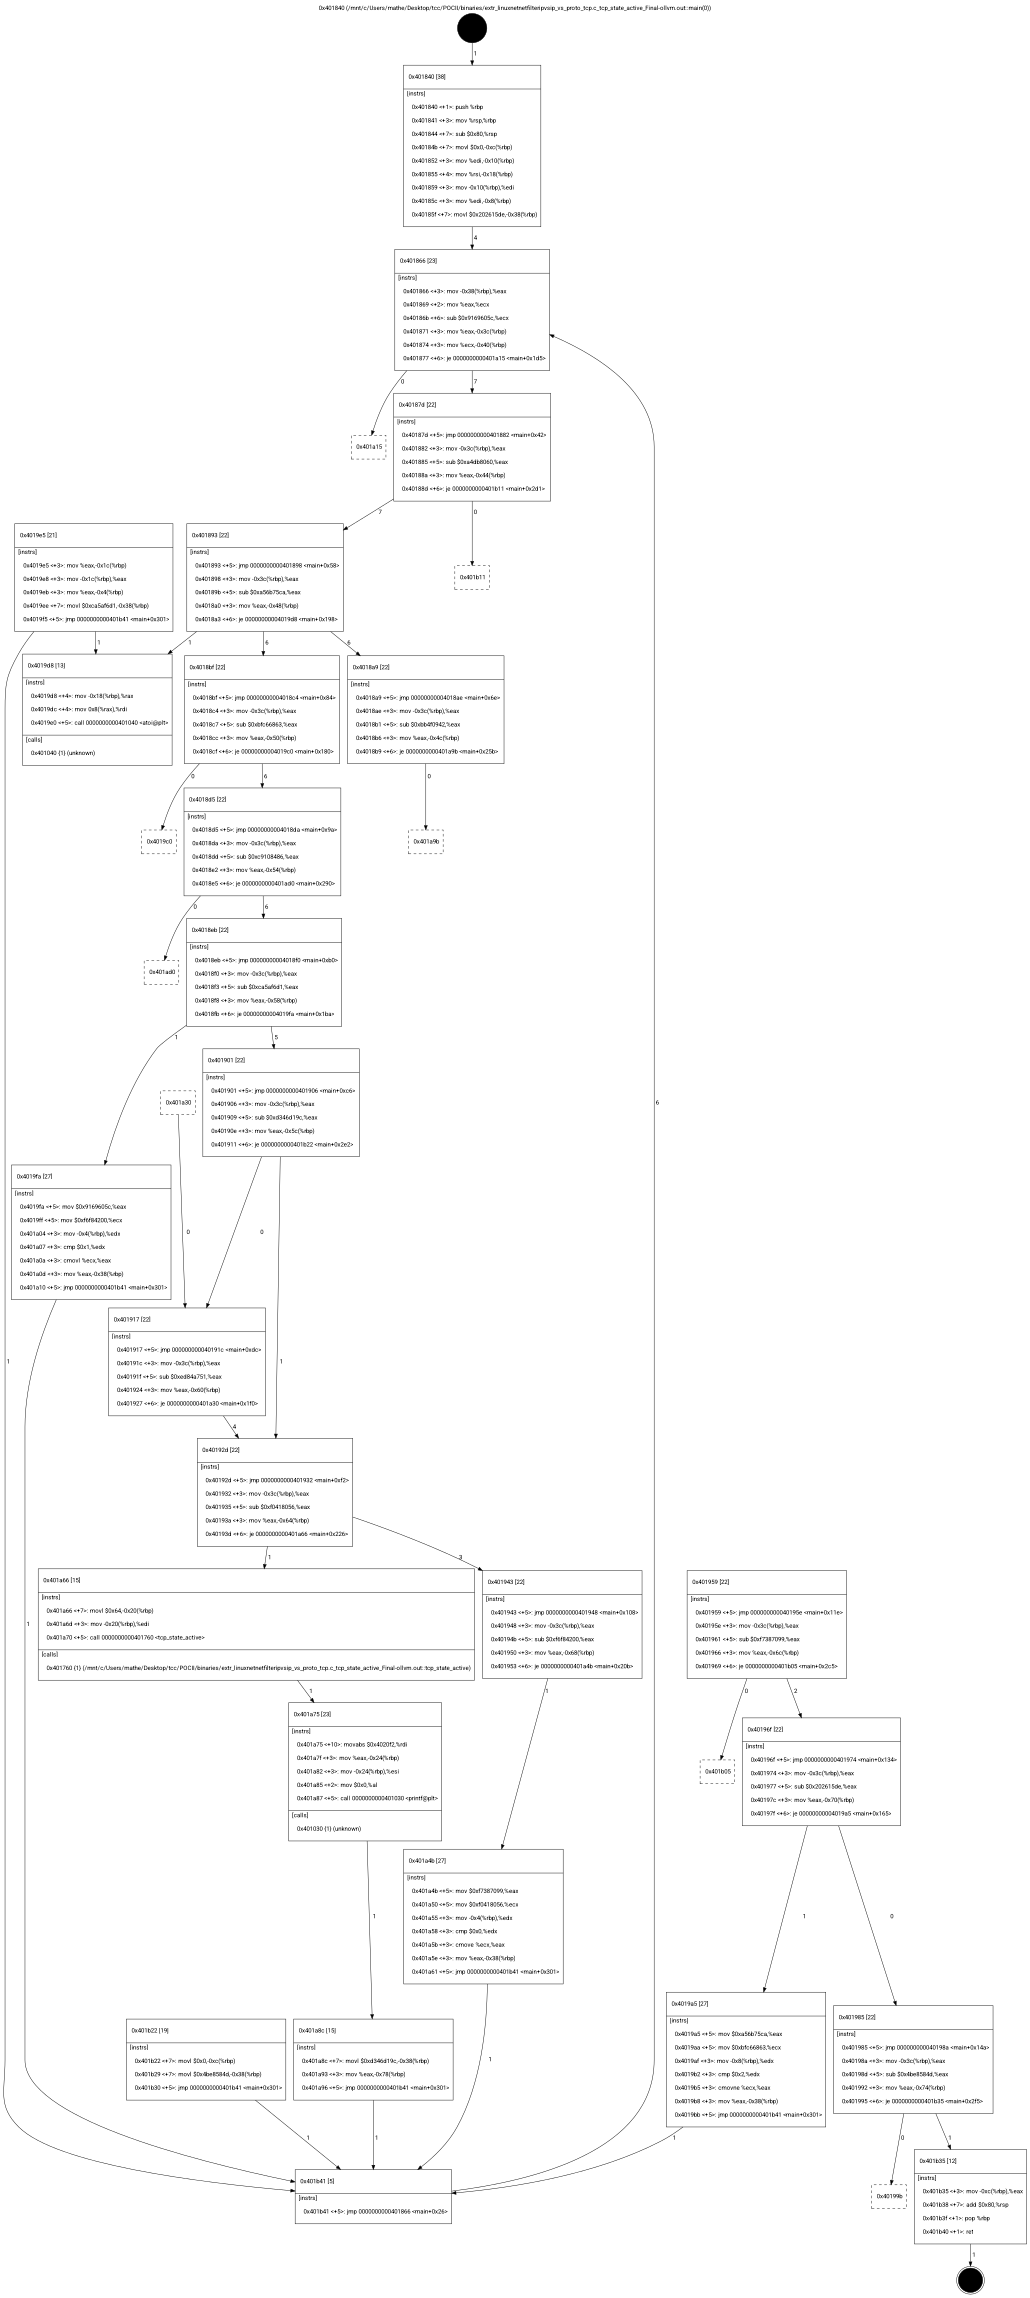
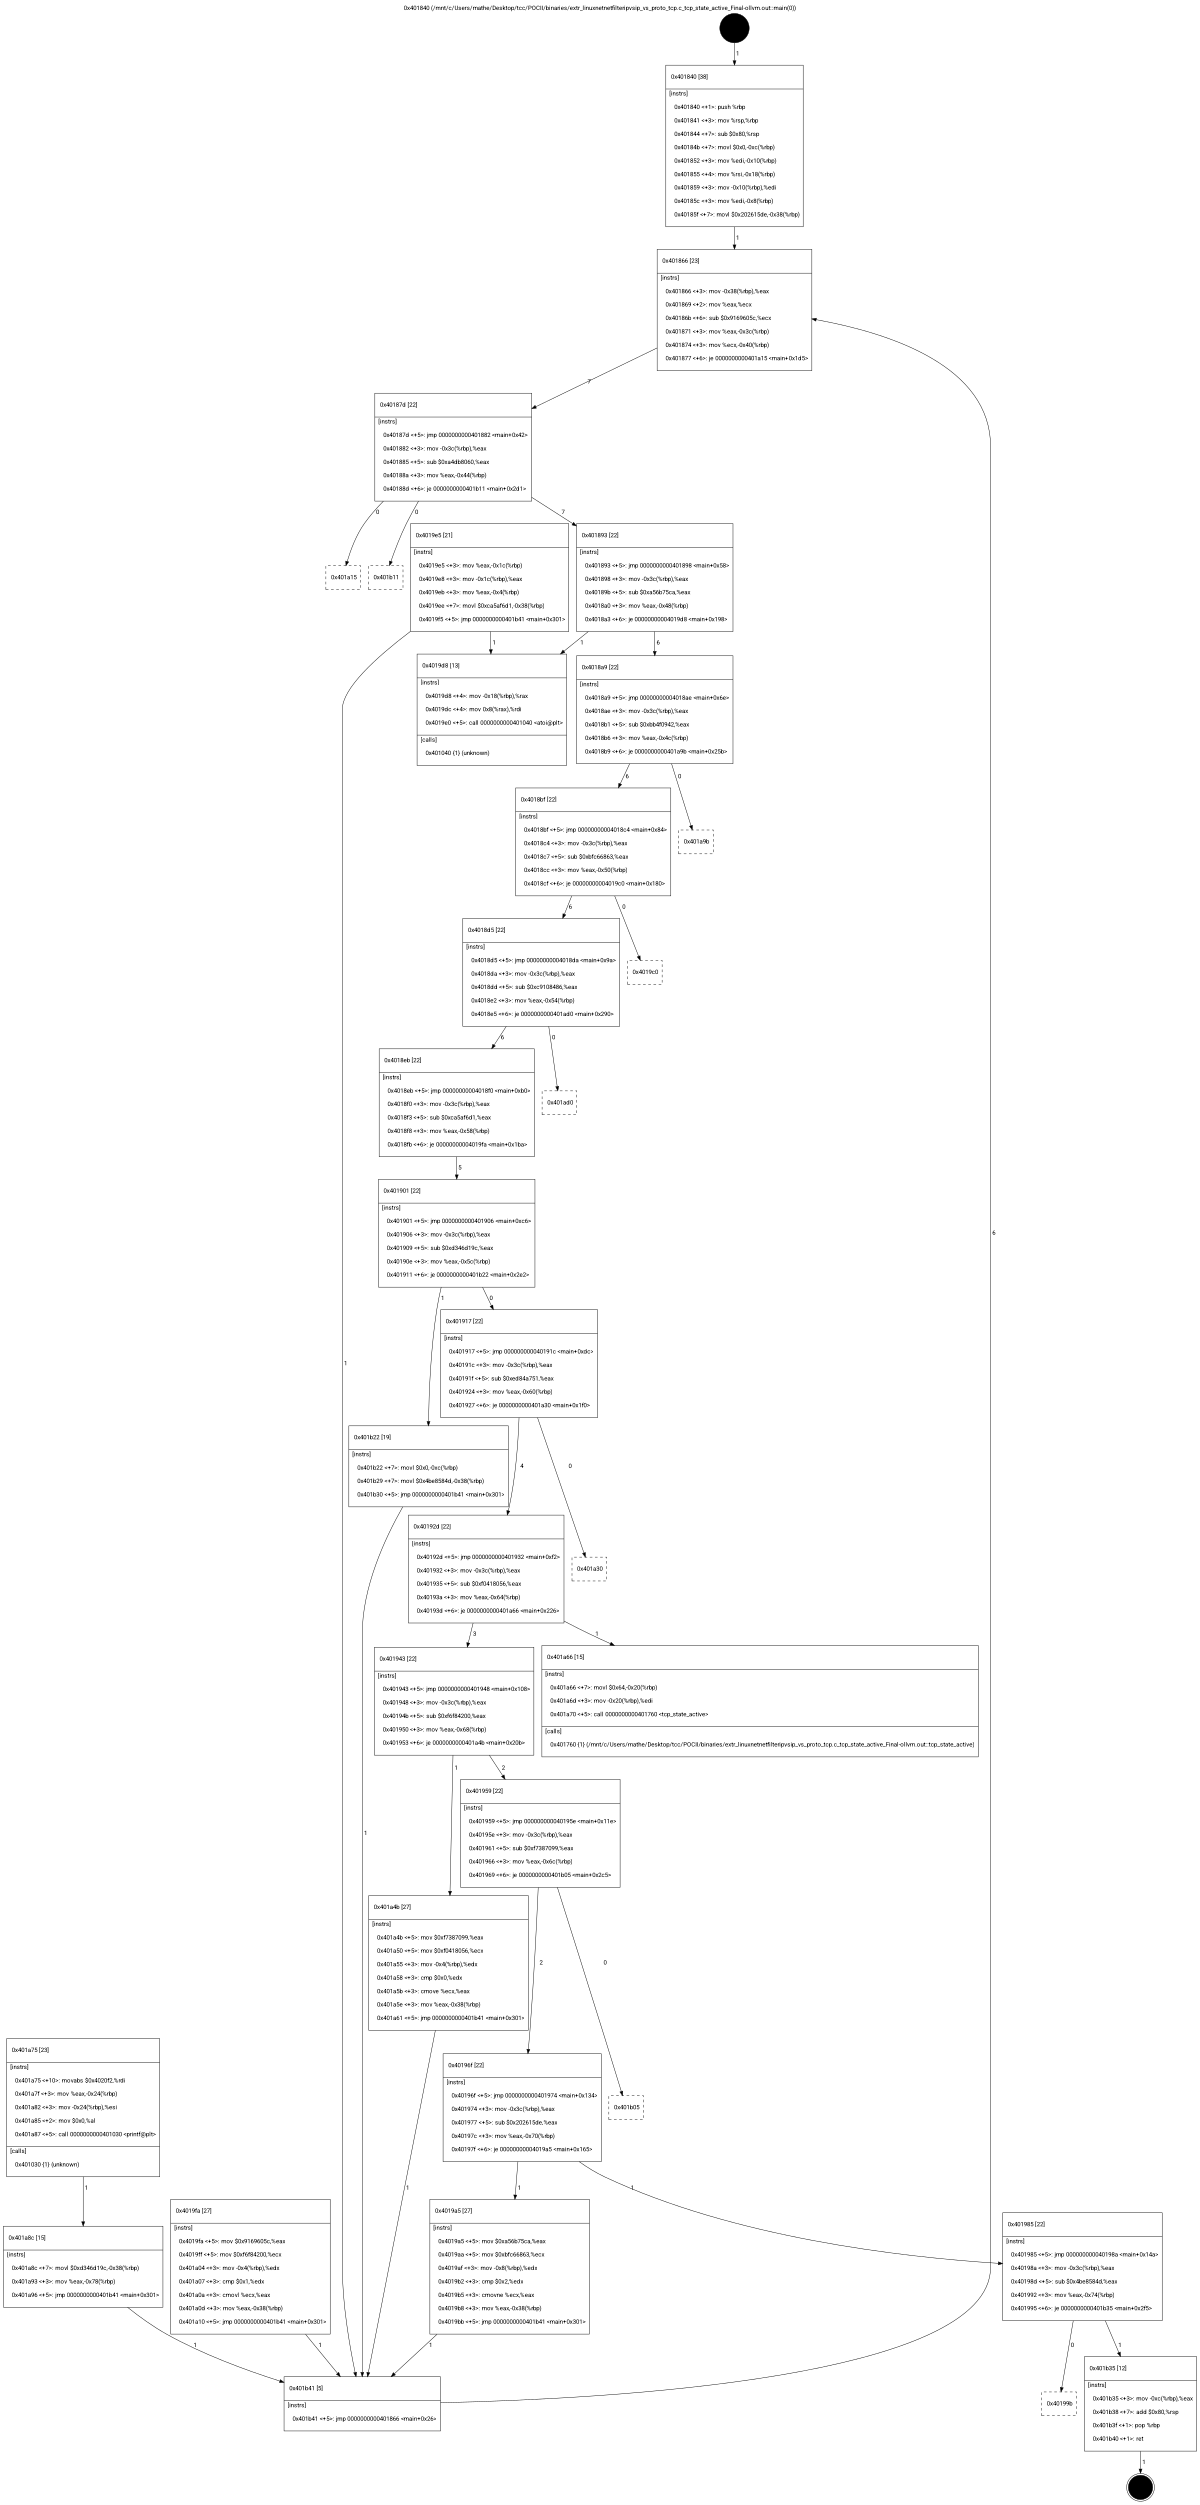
(475, 238) -> (737, 238)
(386, 399) -> (361, 529)
(264, 641) -> (625, 774)
(134, 1085) -> none
(182, 1209) -> (561, 1485)
(278, 1295) -> (432, 1354)
(304, 1690) -> none
none -> (496, 1765)
(891, 1917) -> (632, 2188)
